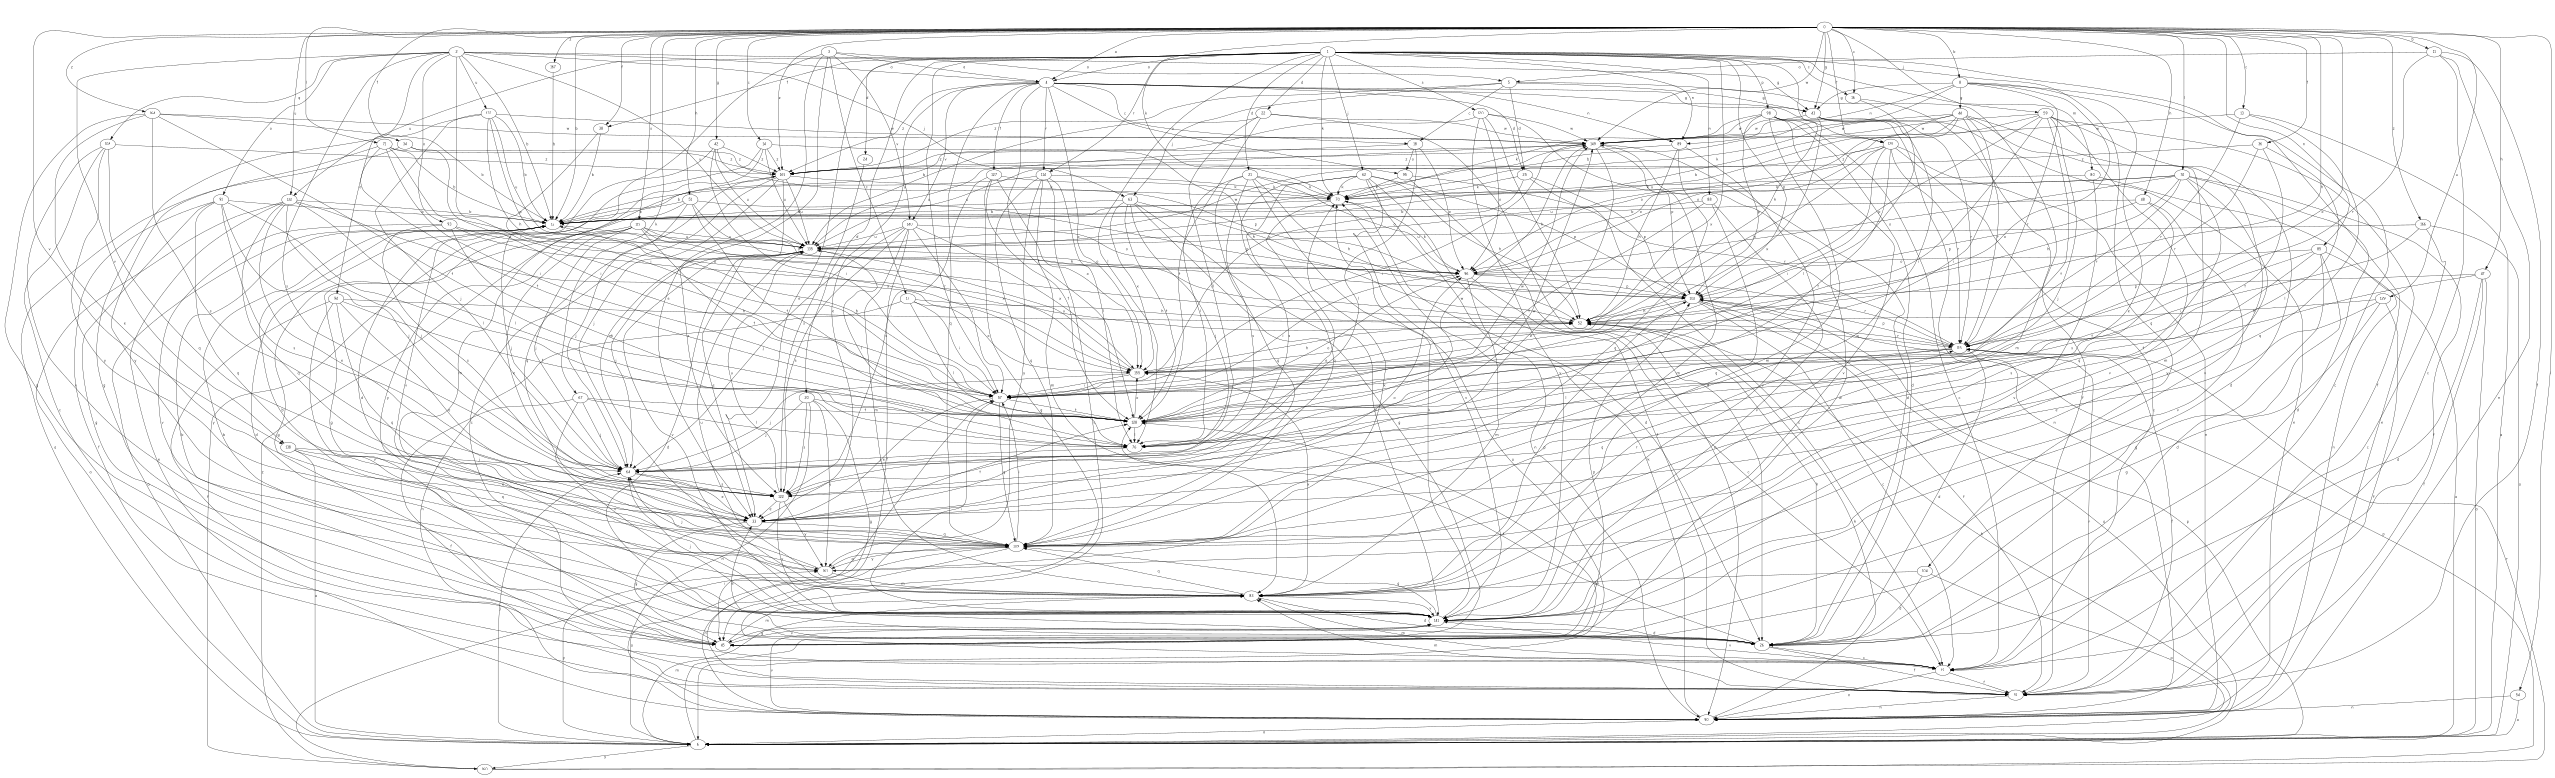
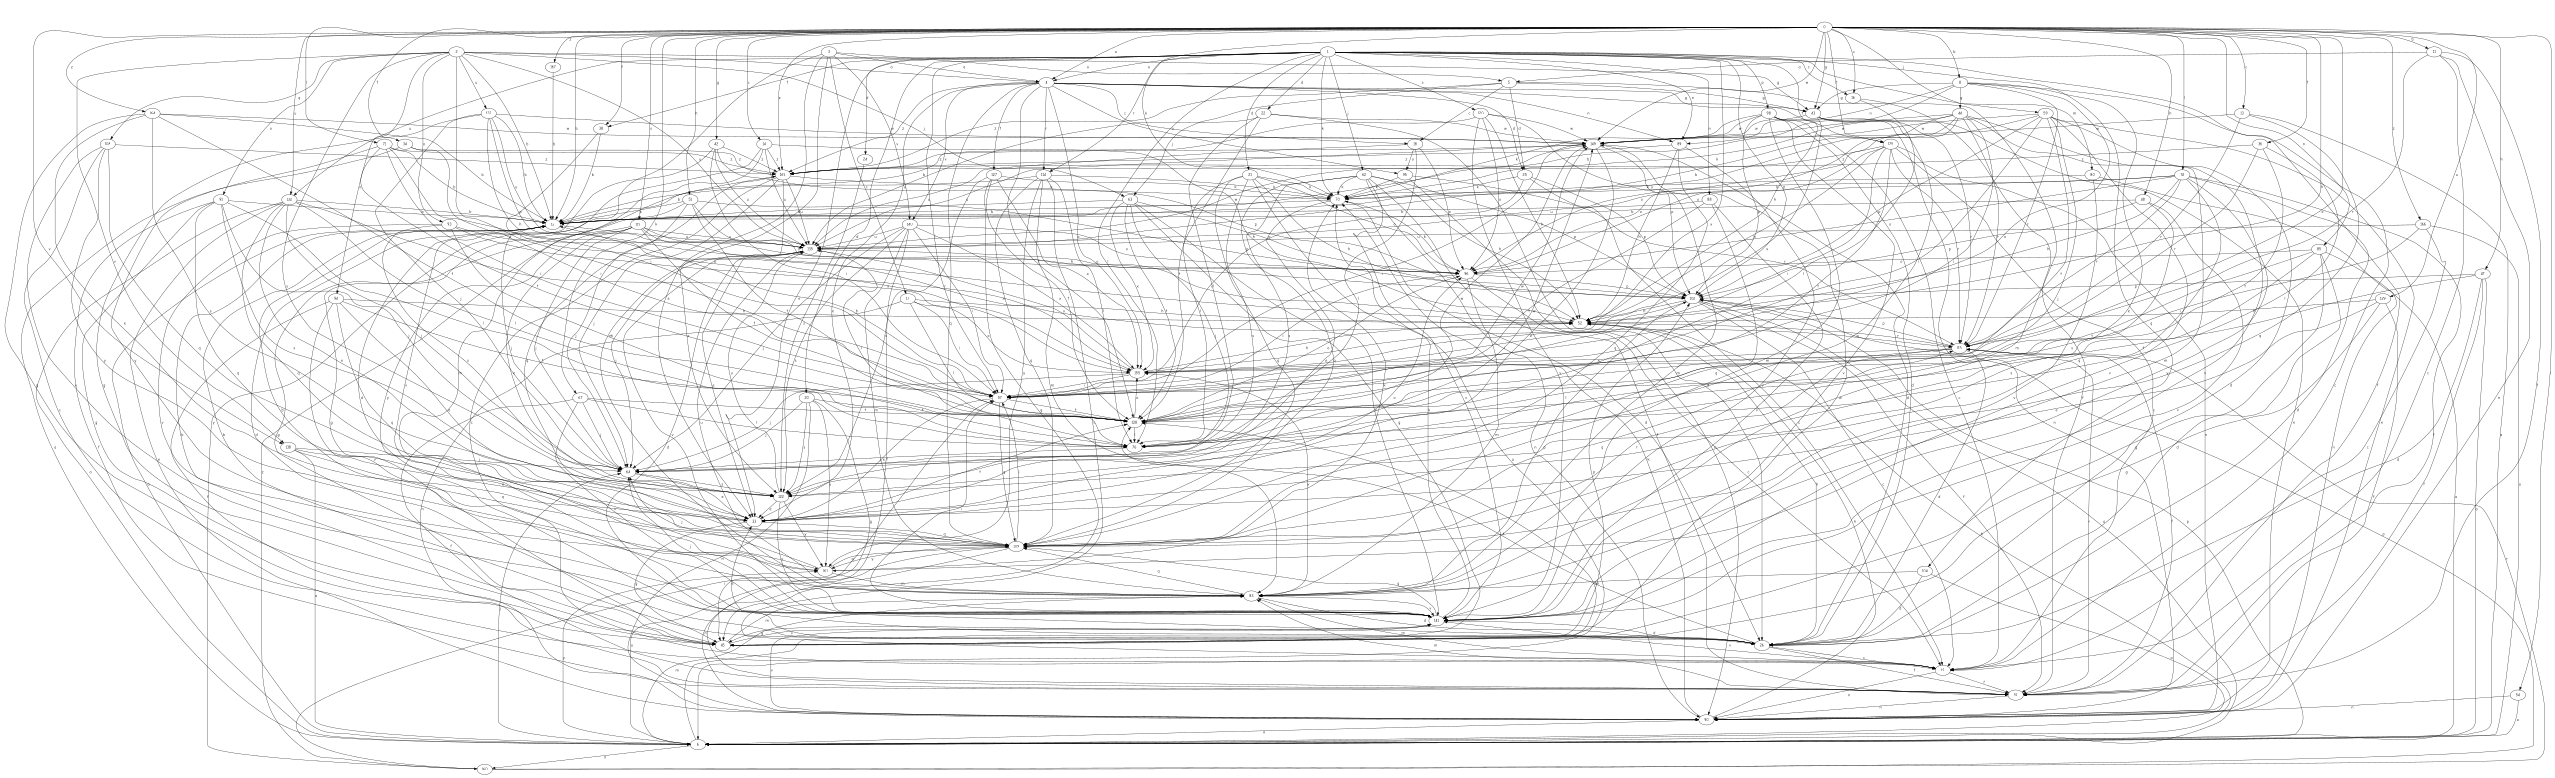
(1716, 288) -> none
